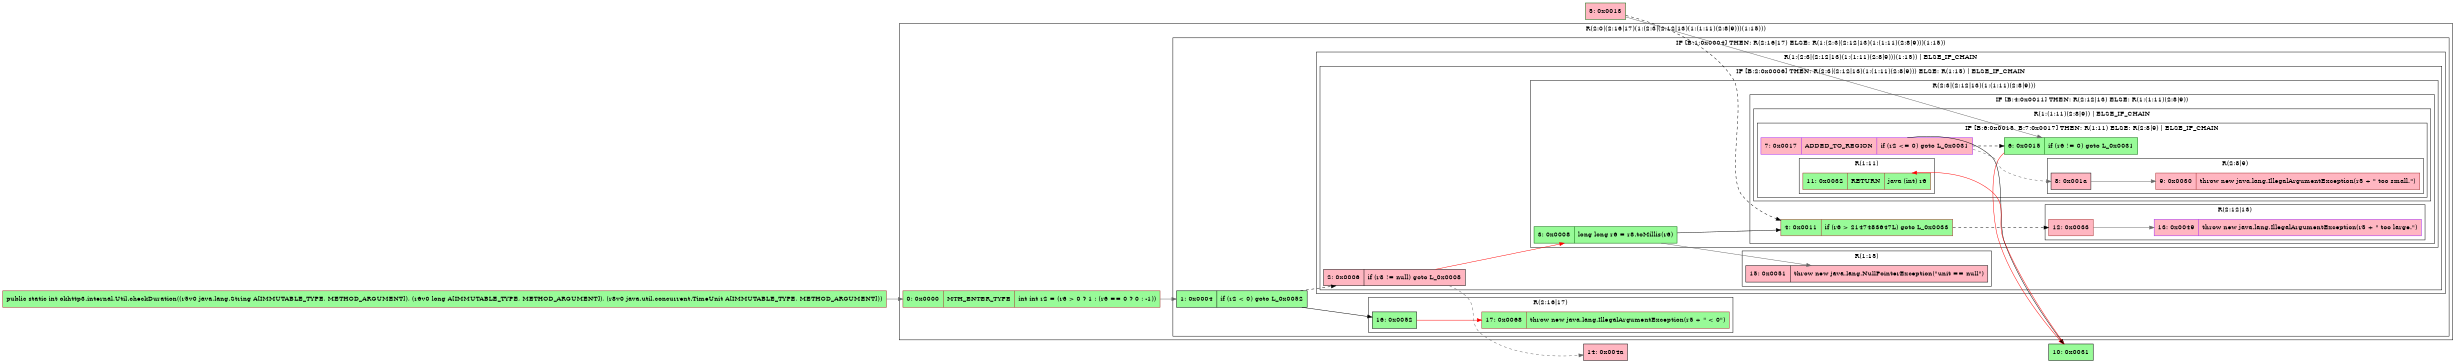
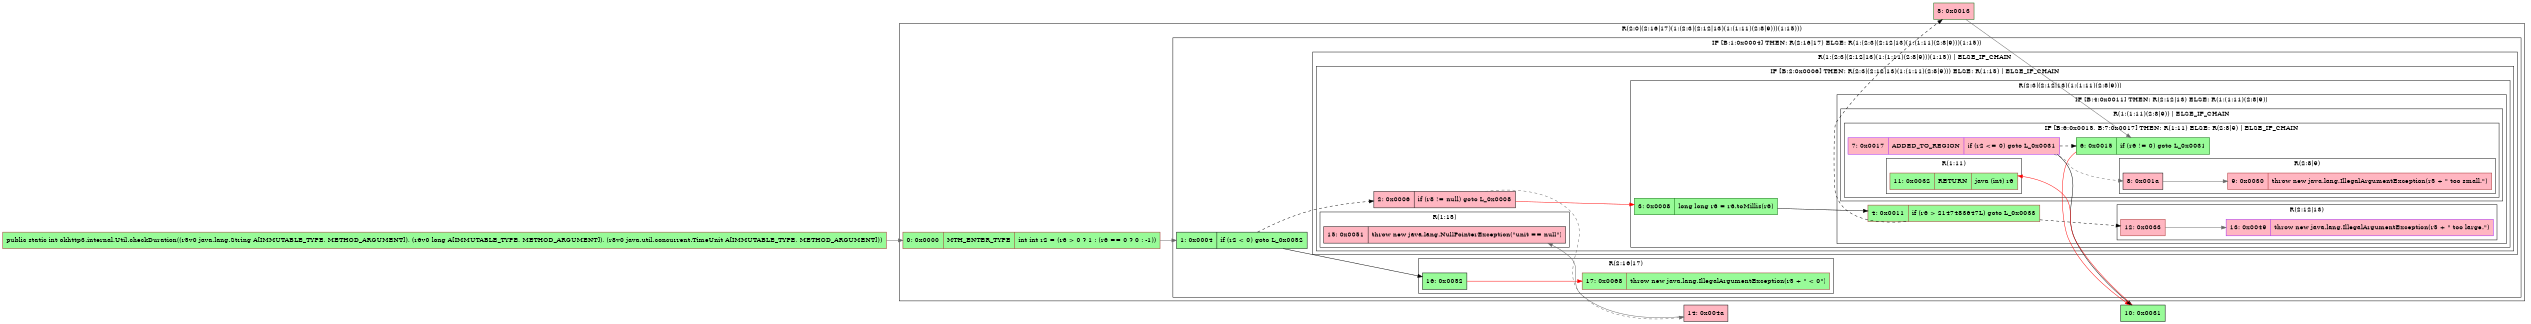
(1737, 95) -> (1834, 142)
(1626, 235) -> (1726, 206)
(1734, 254) -> (1601, 307)
